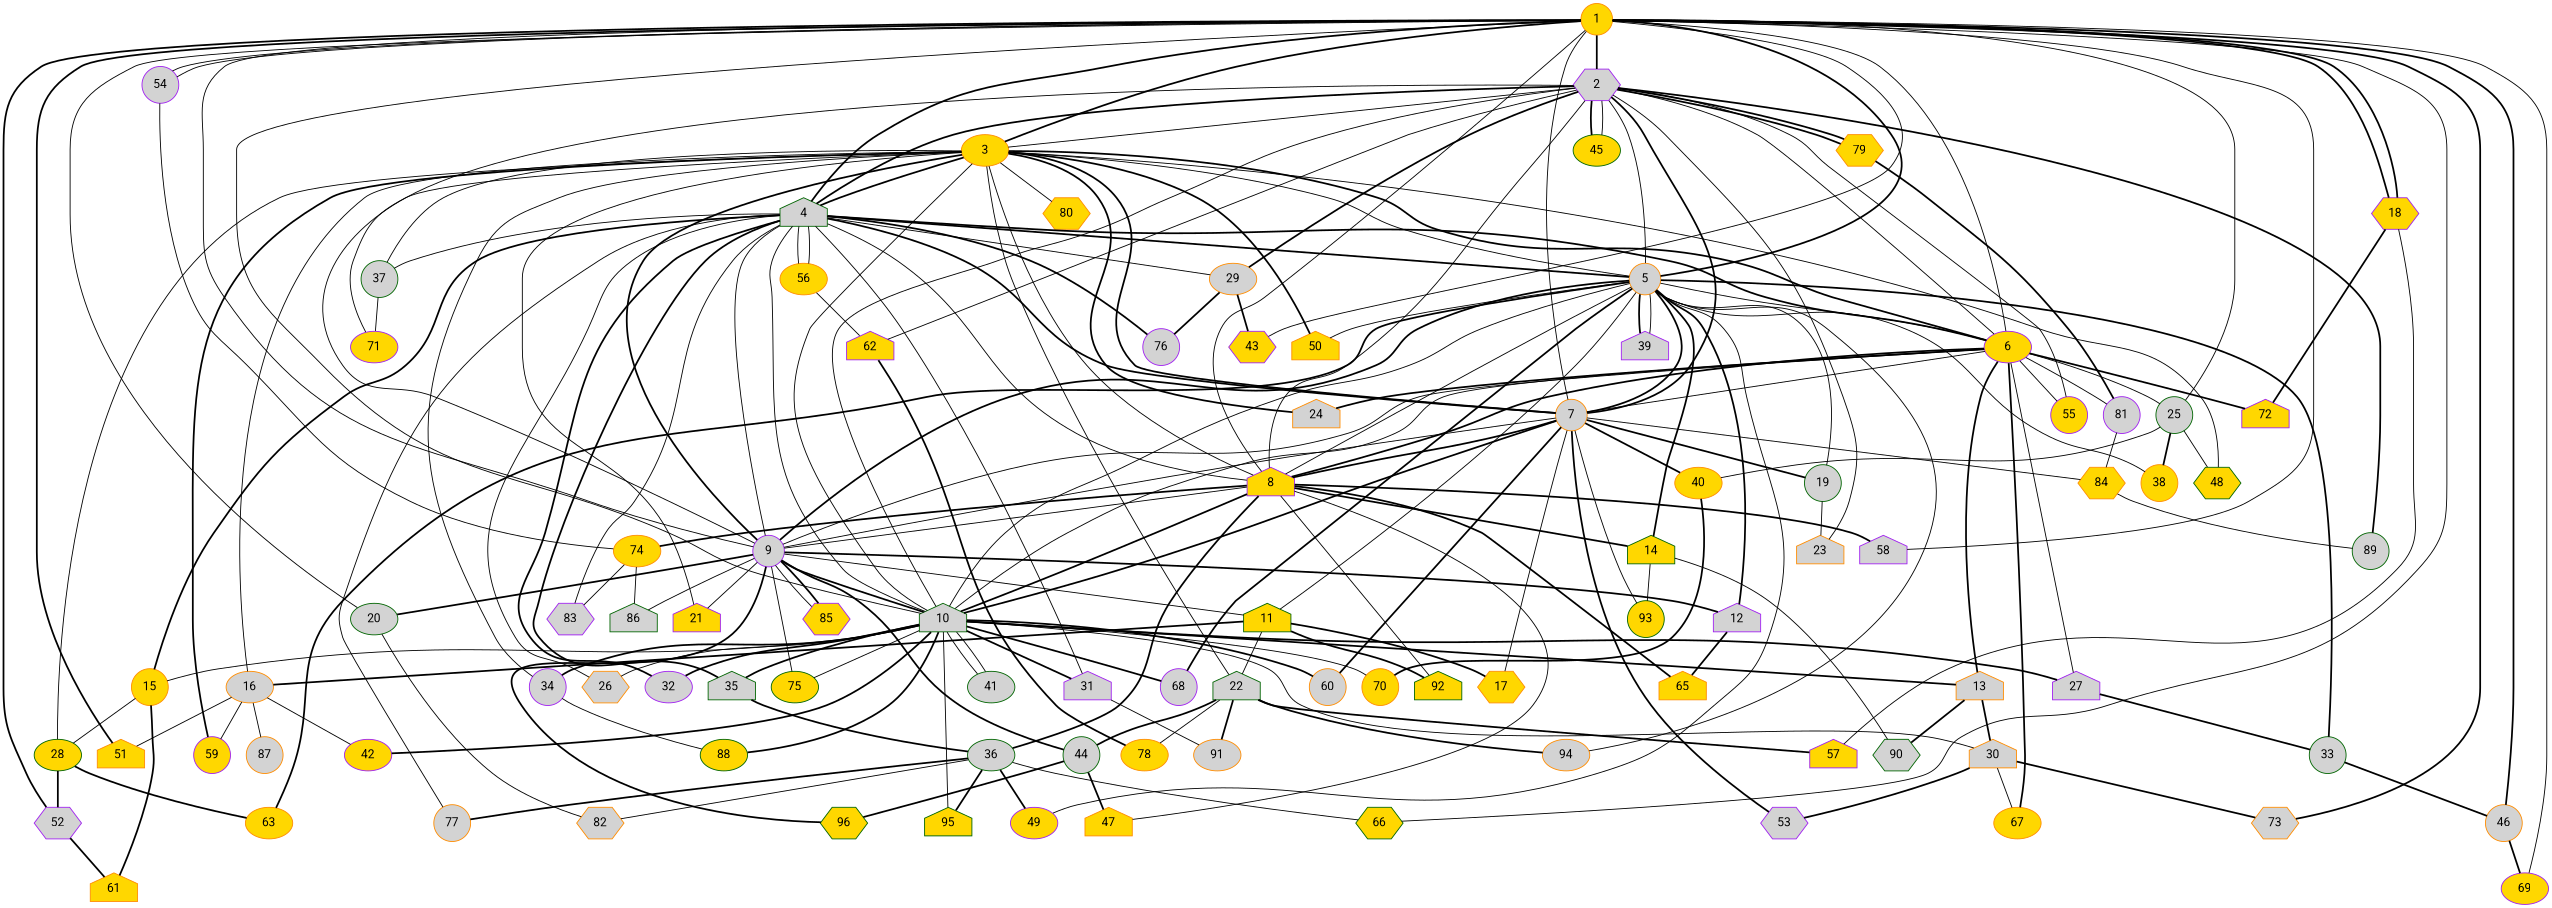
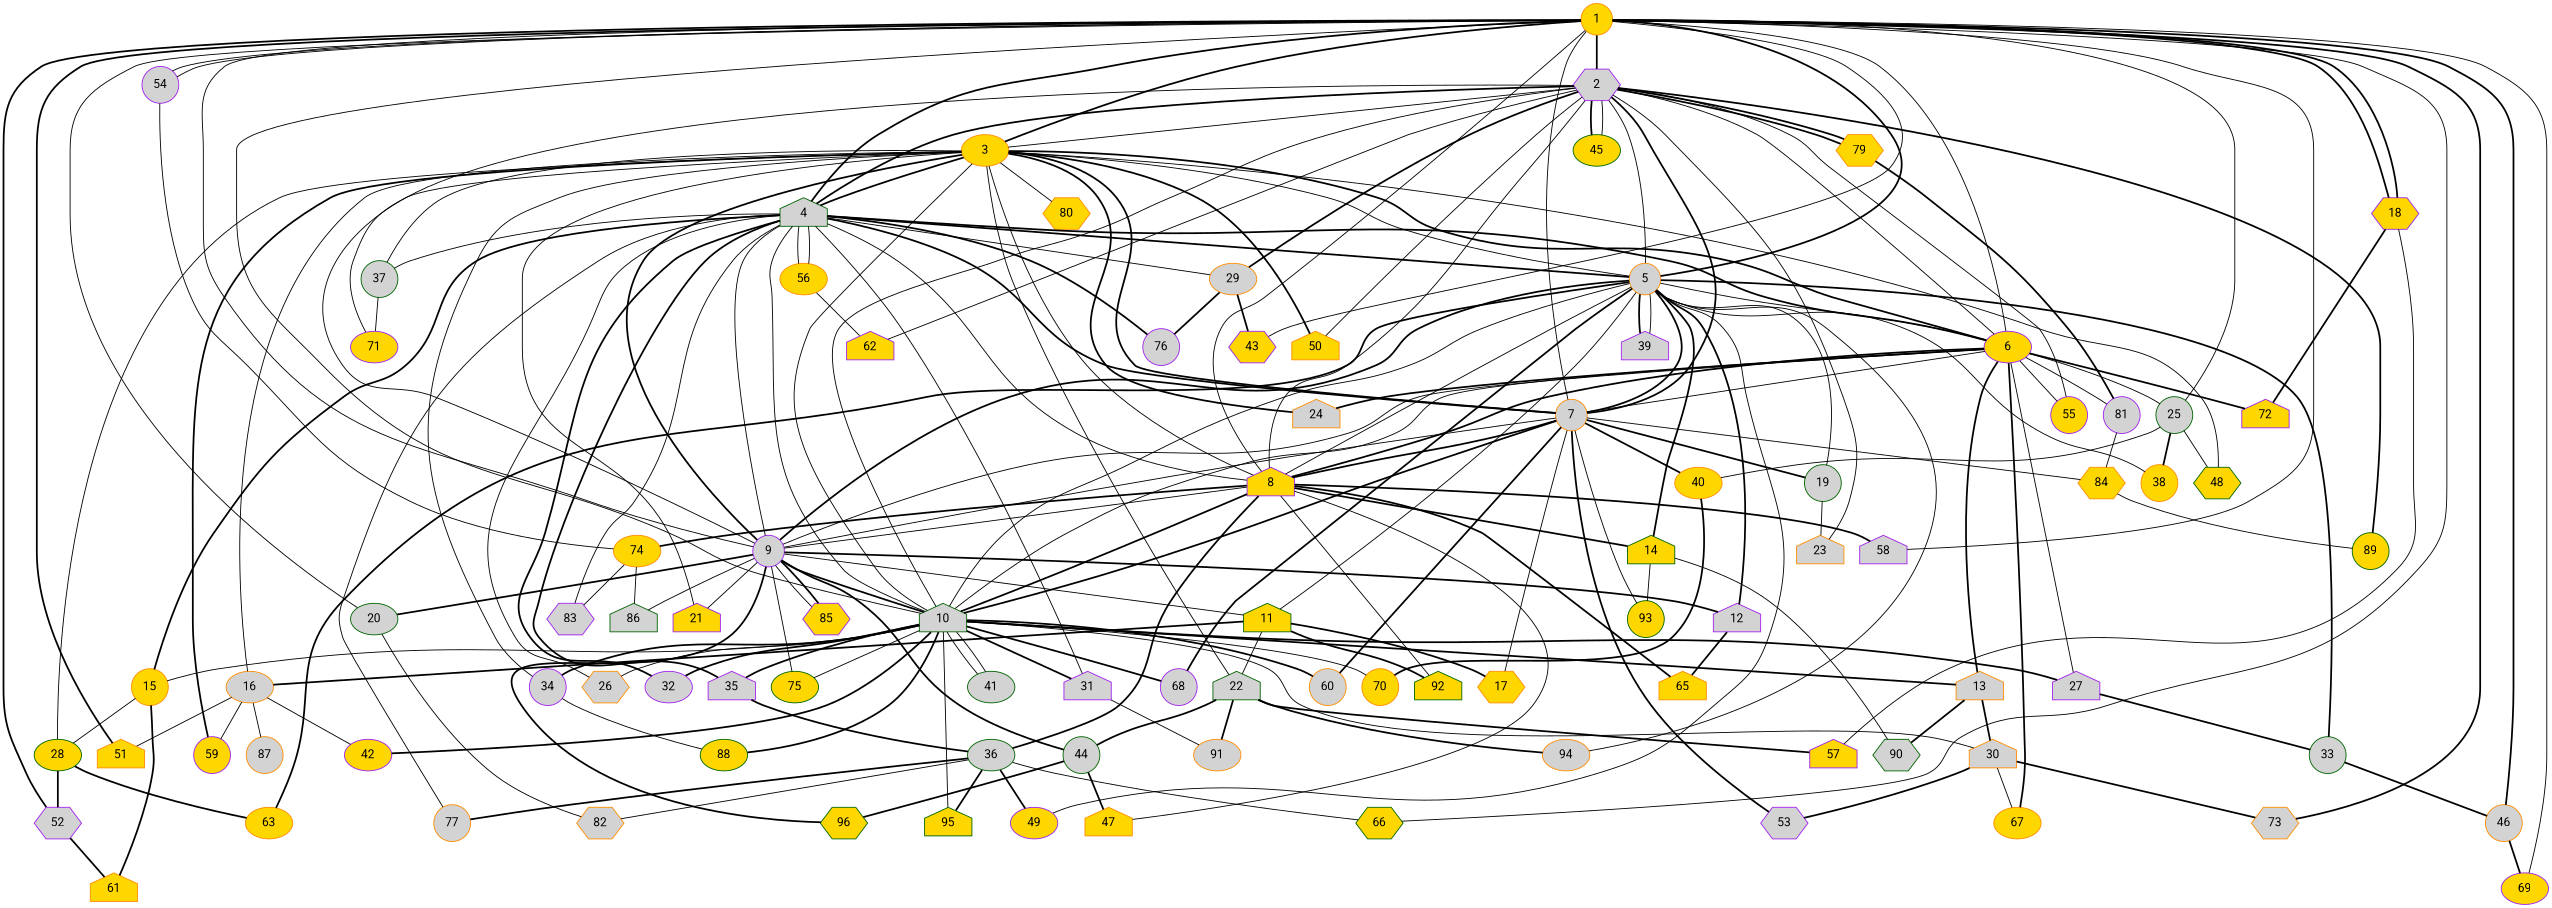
(1478, 304) -> (1451, 213)
(2371, 551) -> (2371, 551)
(732, 687) -> (732, 687)
(1145, 755) -> none
